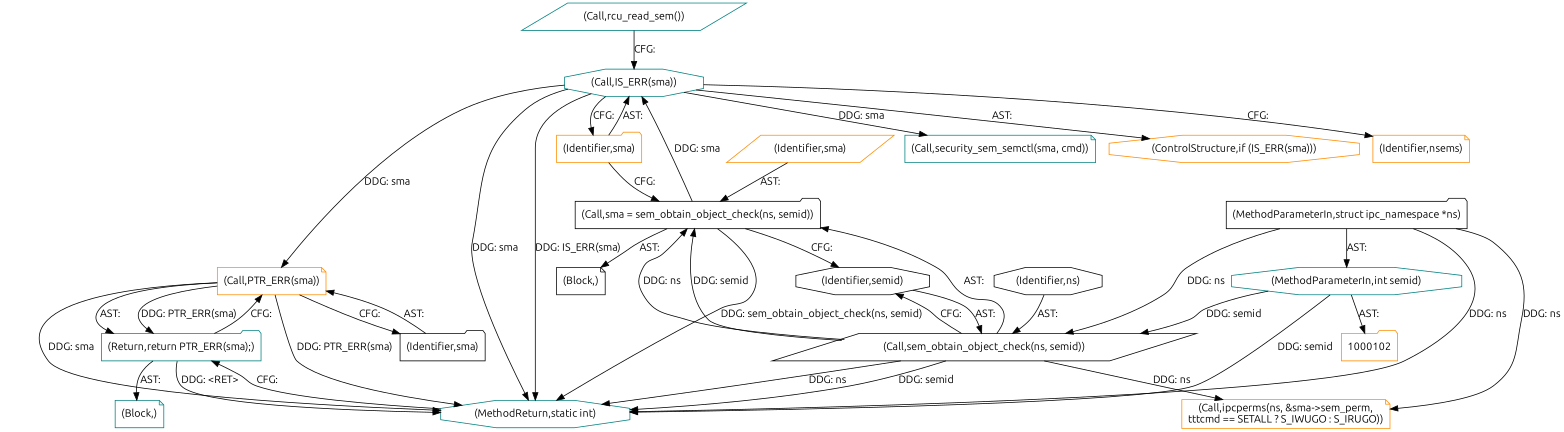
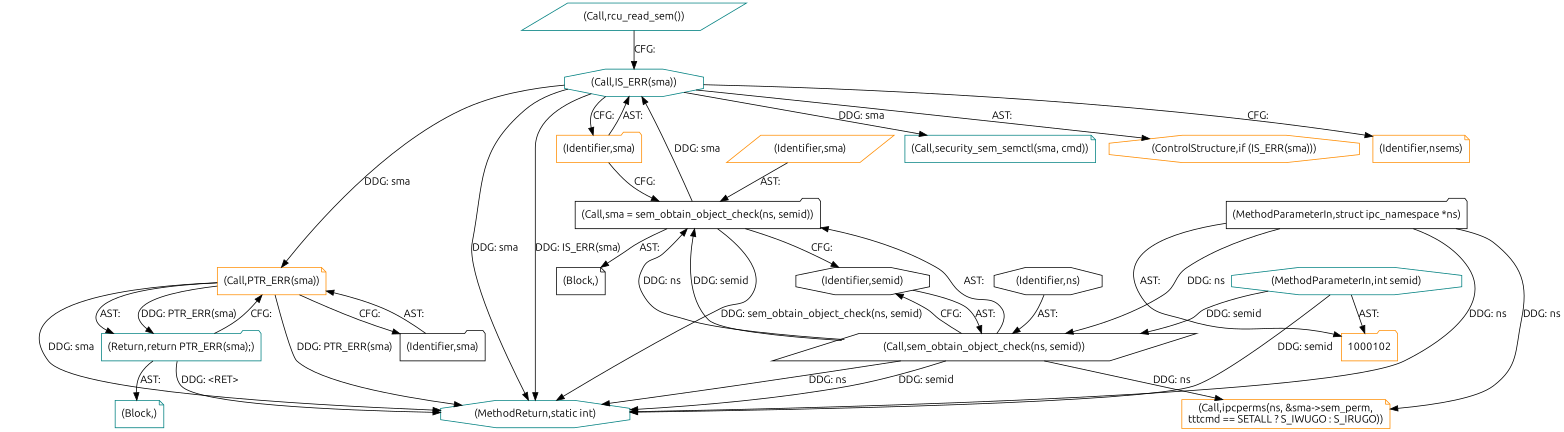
(1347, 244) -> (1167, 315)
(326, 399) -> none
